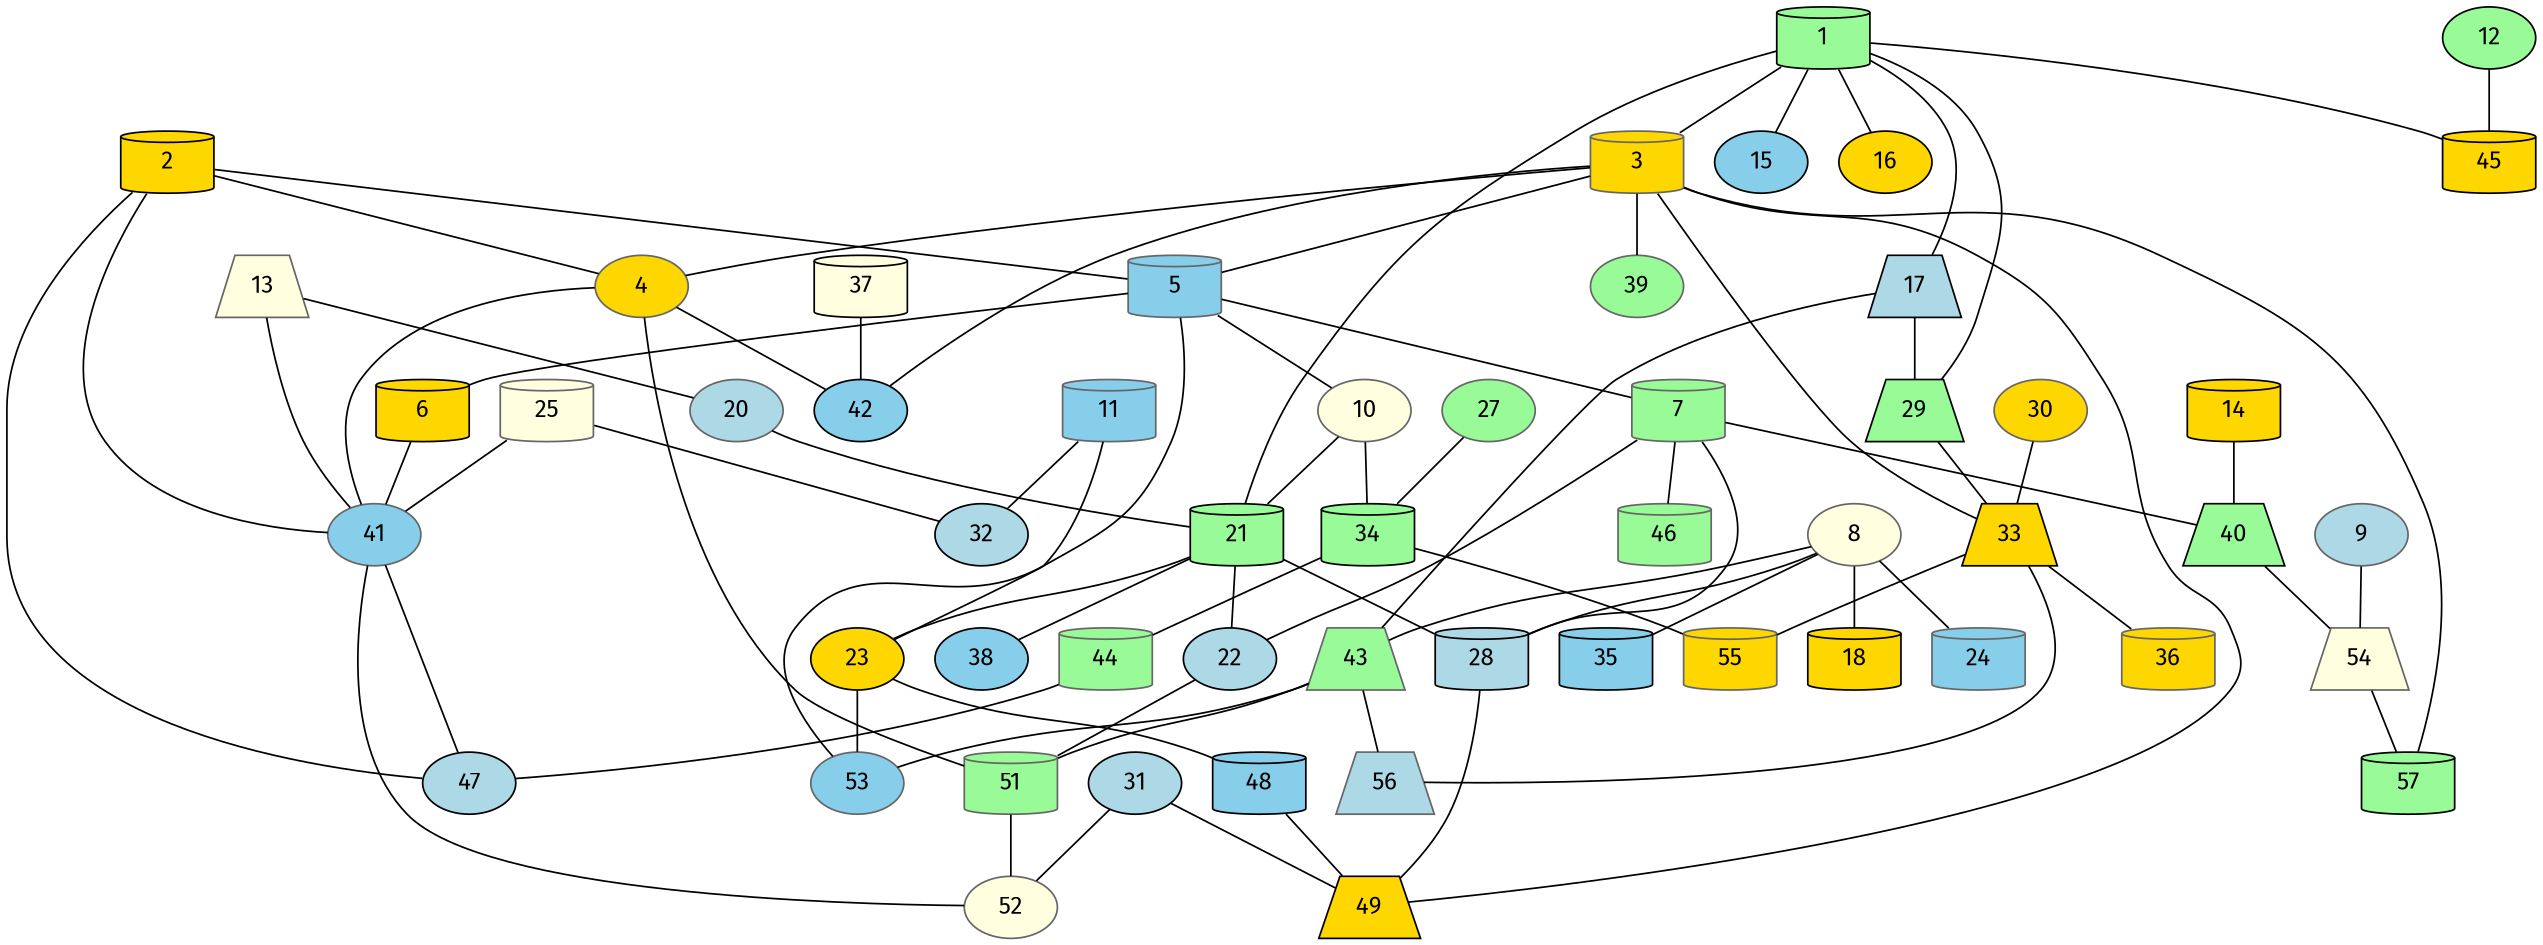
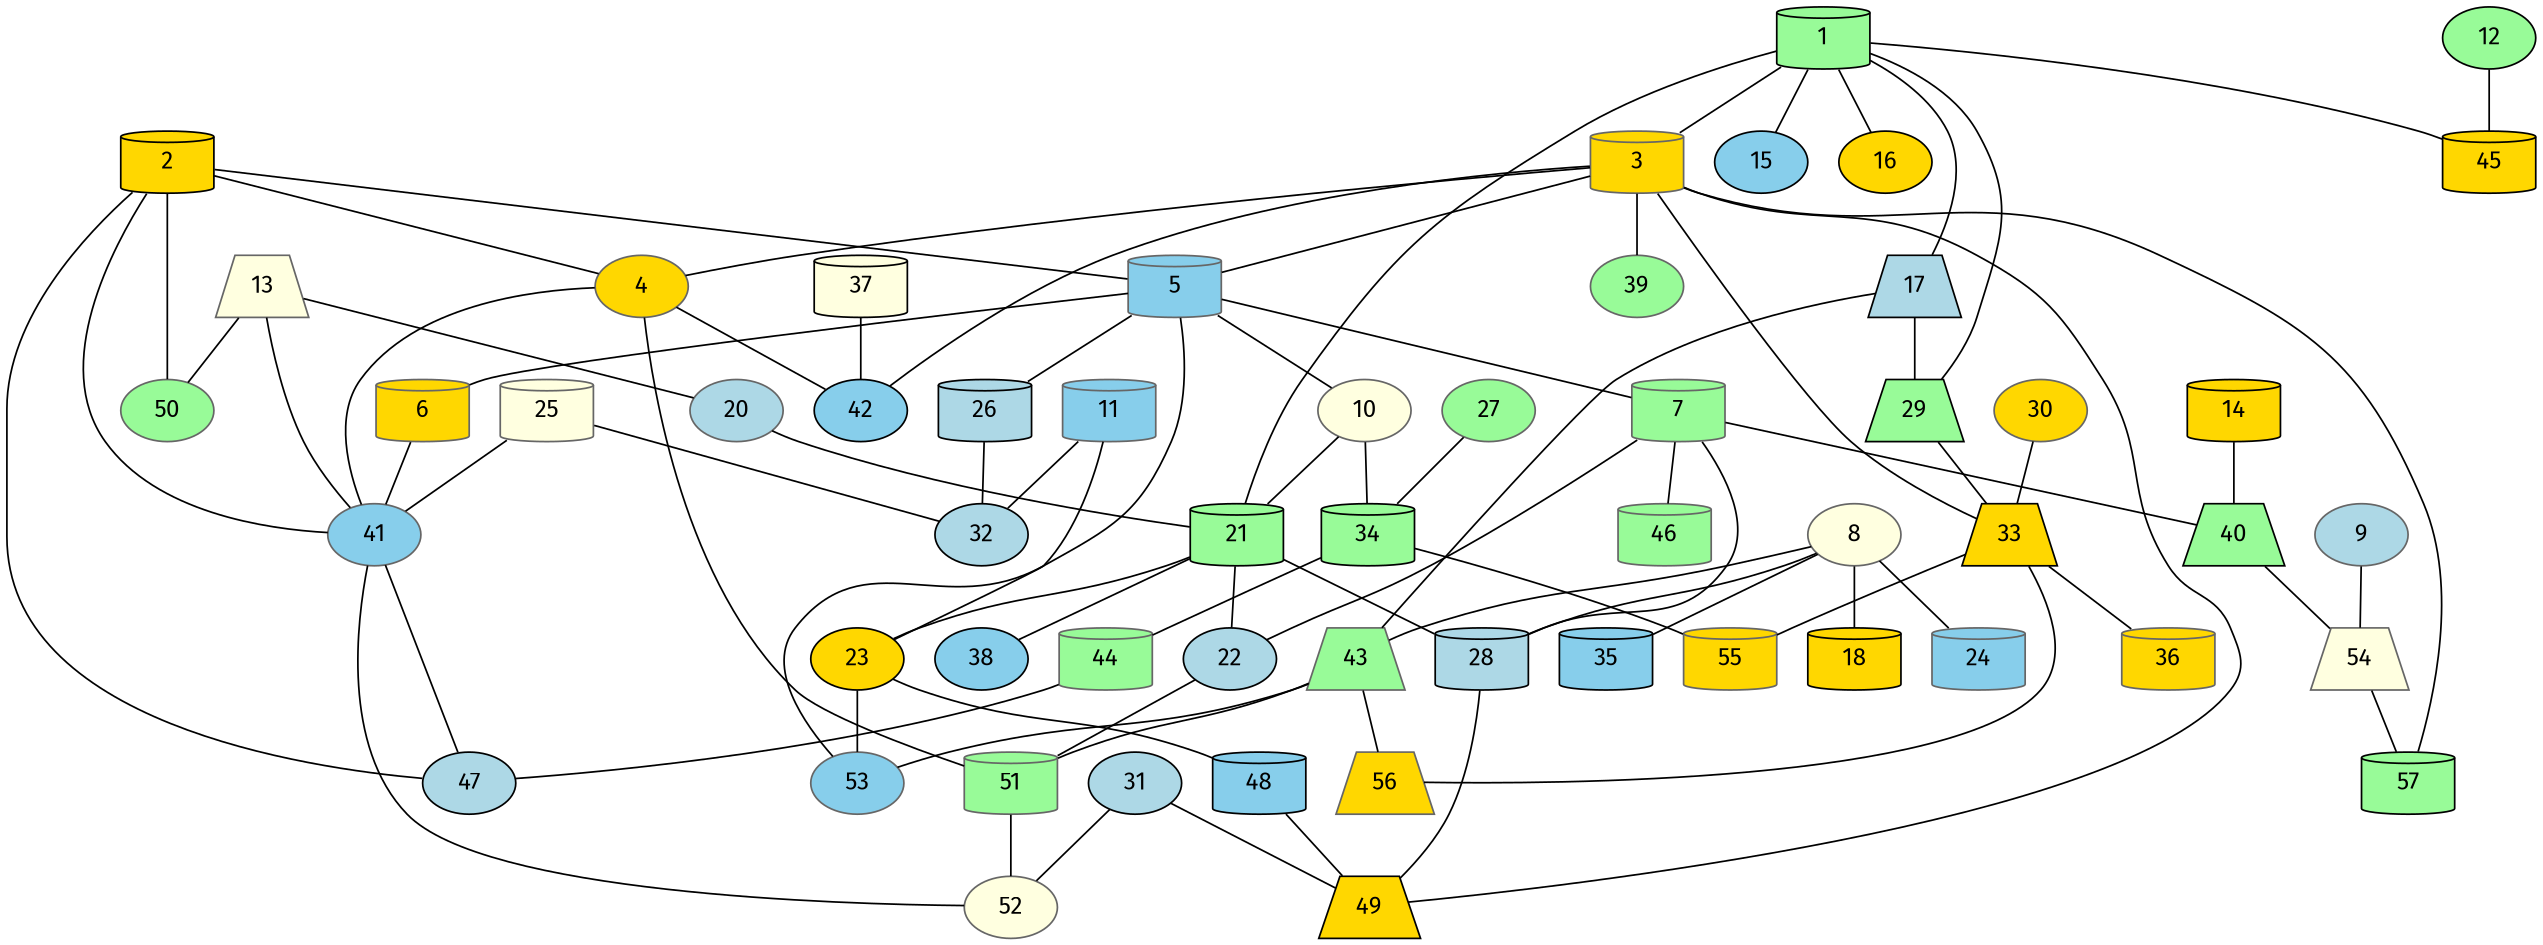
none -> (167, 411)
(423, 411) -> (423, 411)
none -> (985, 411)
(1385, 783) -> (1385, 783)
